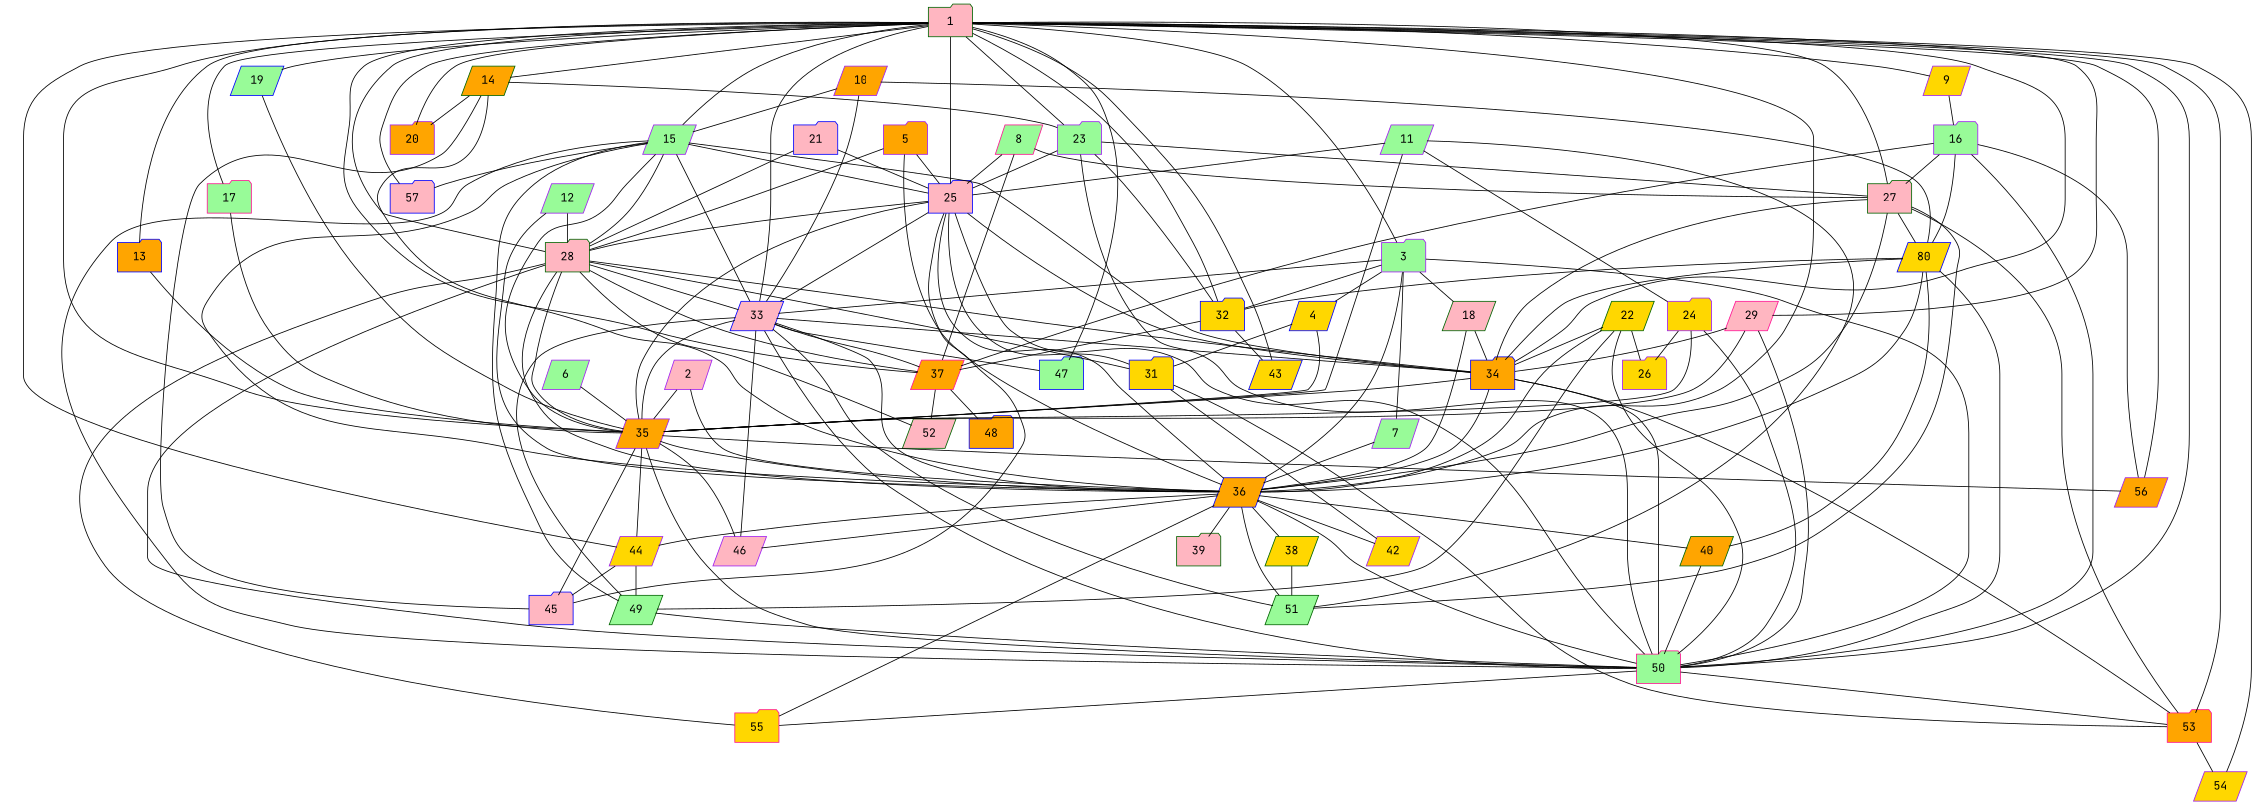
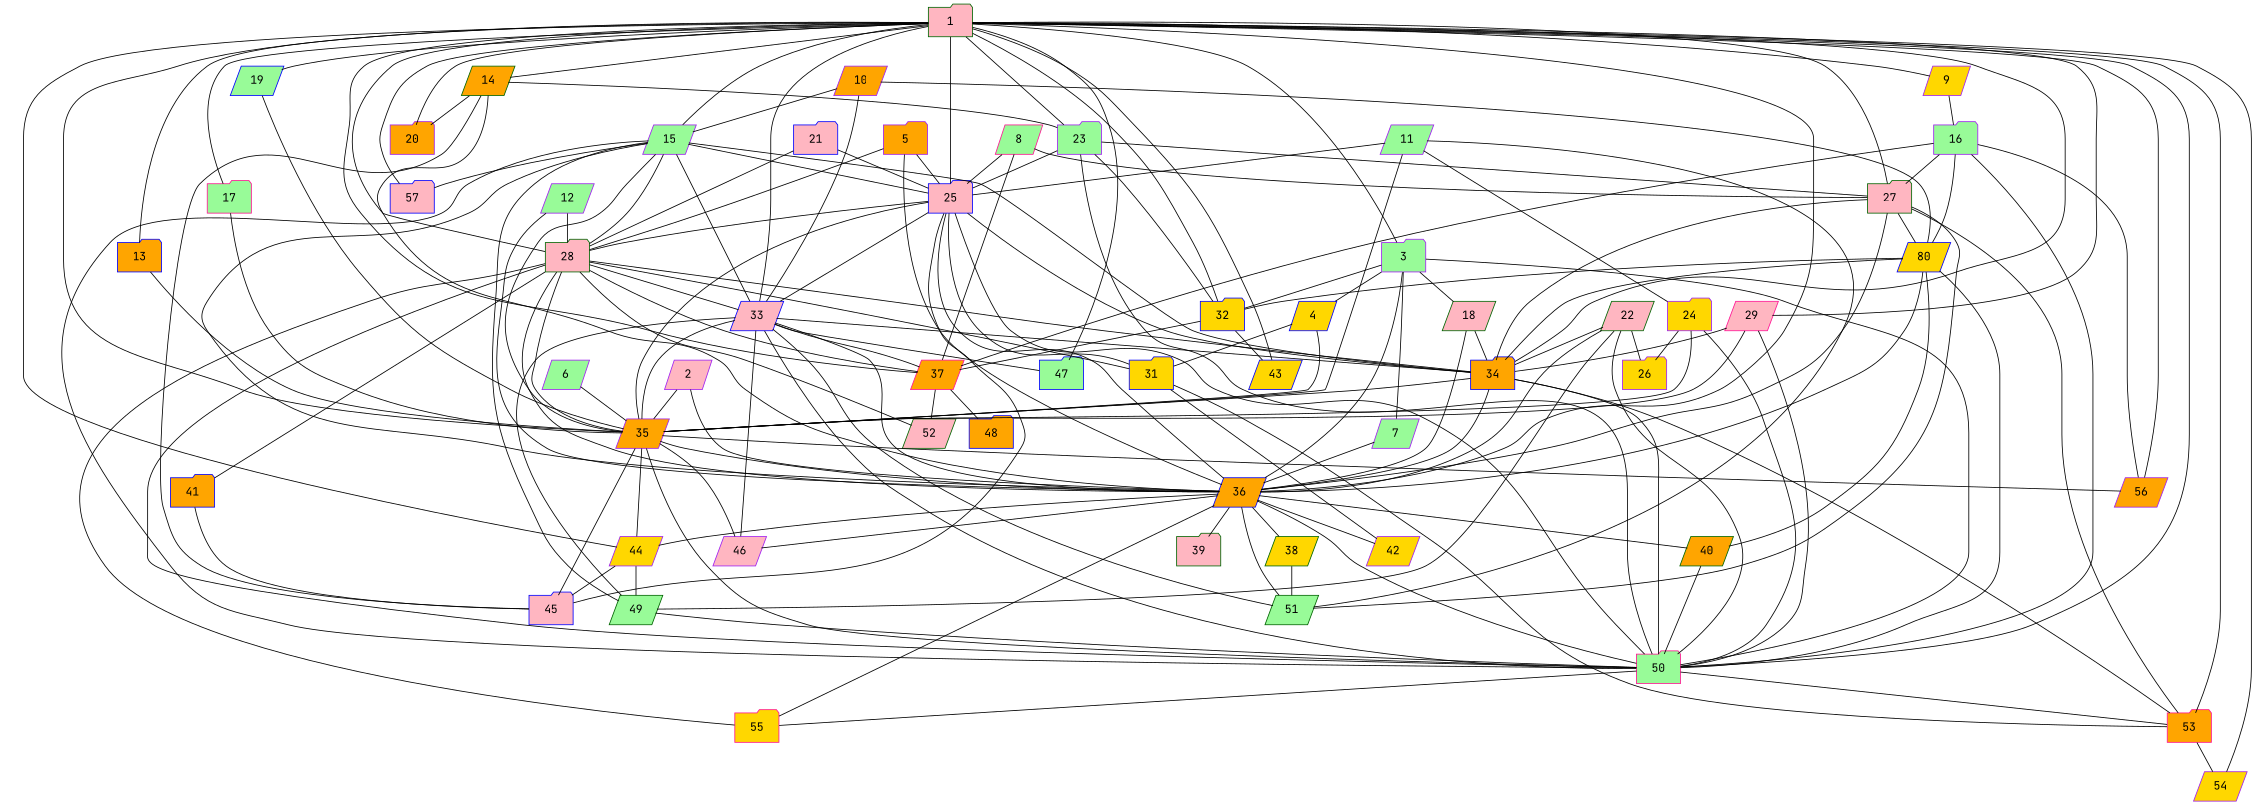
(1065, 288) -> none
(1627, 316) -> (1627, 316)
none -> (193, 492)
